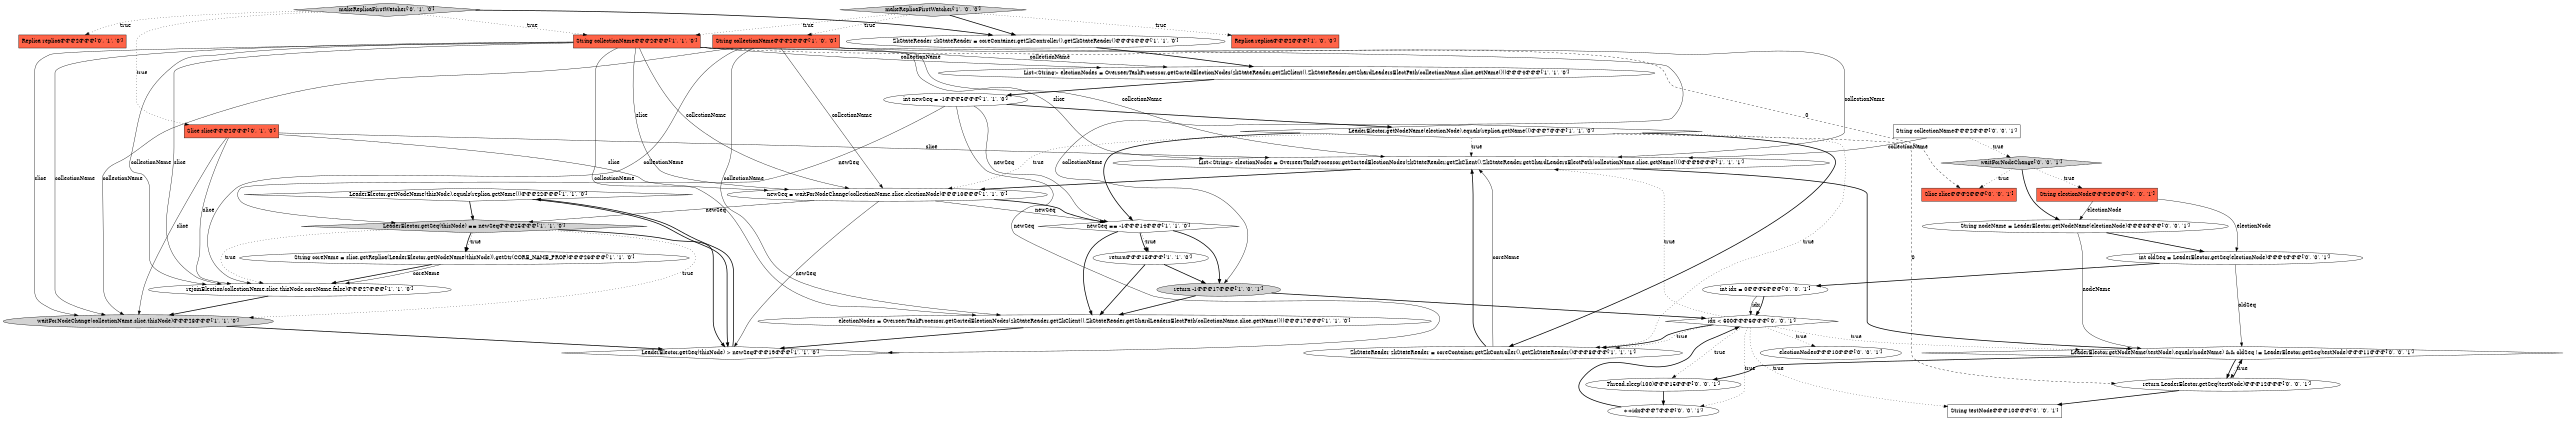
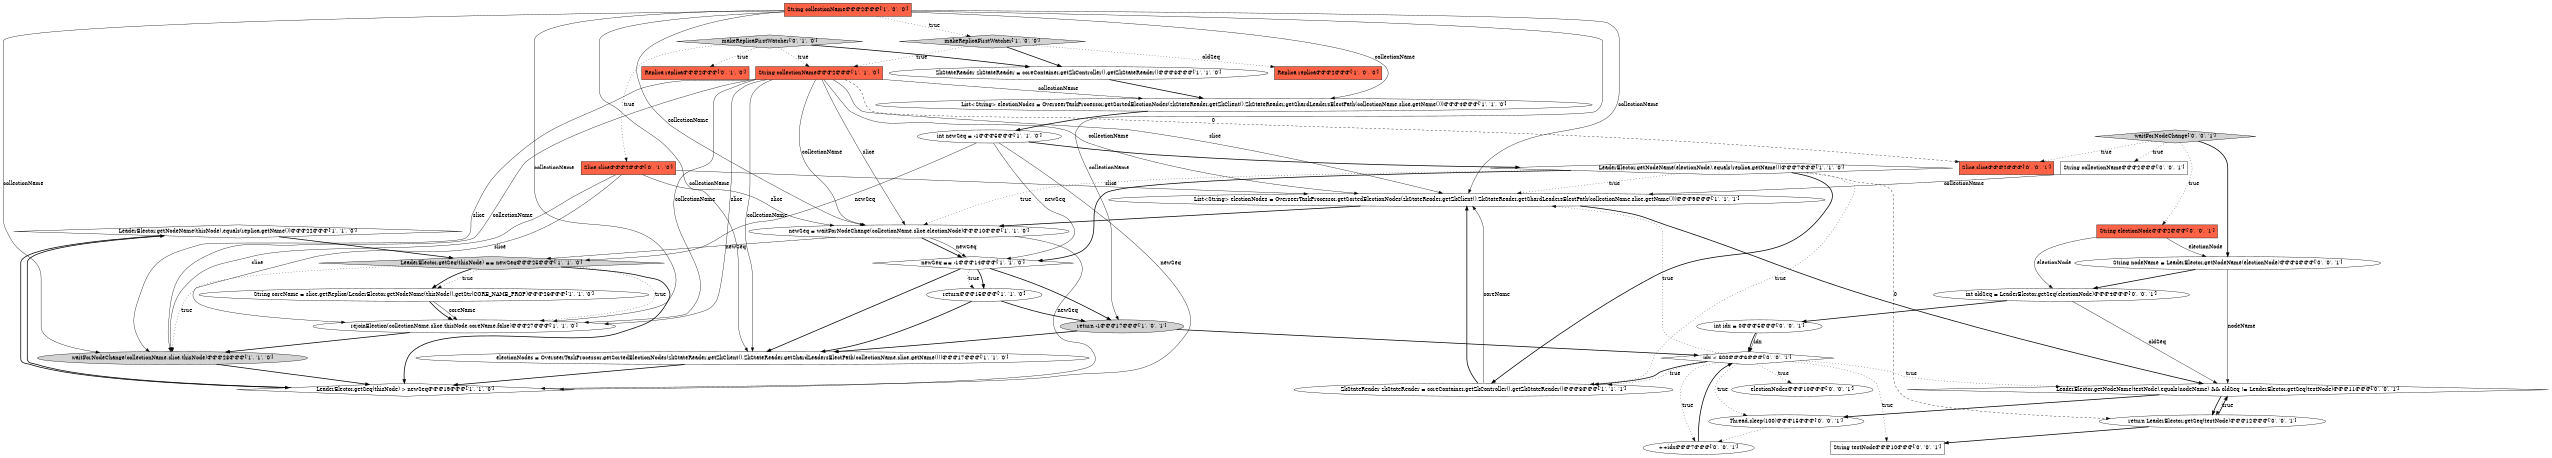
(861, 24) -> (922, 26)
(1161, 26) -> (1211, 57)
(1988, 147) -> (2152, 151)
(1663, 396) -> (1744, 434)
